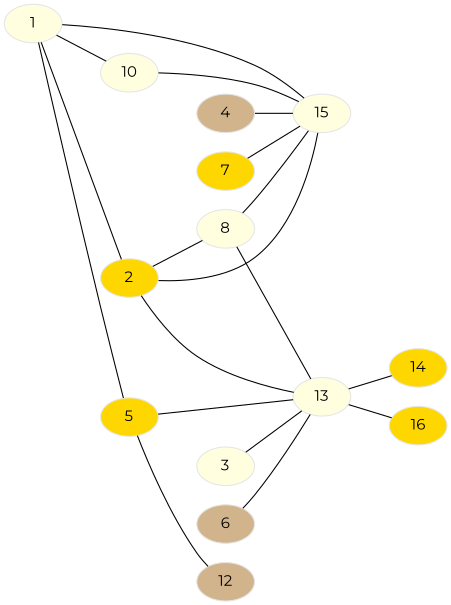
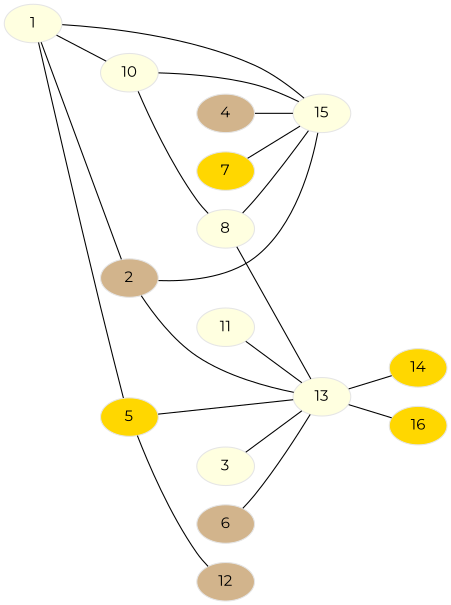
(178, 253) -> (169, 155)
(129, 278) -> (129, 278)
none -> (226, 327)
